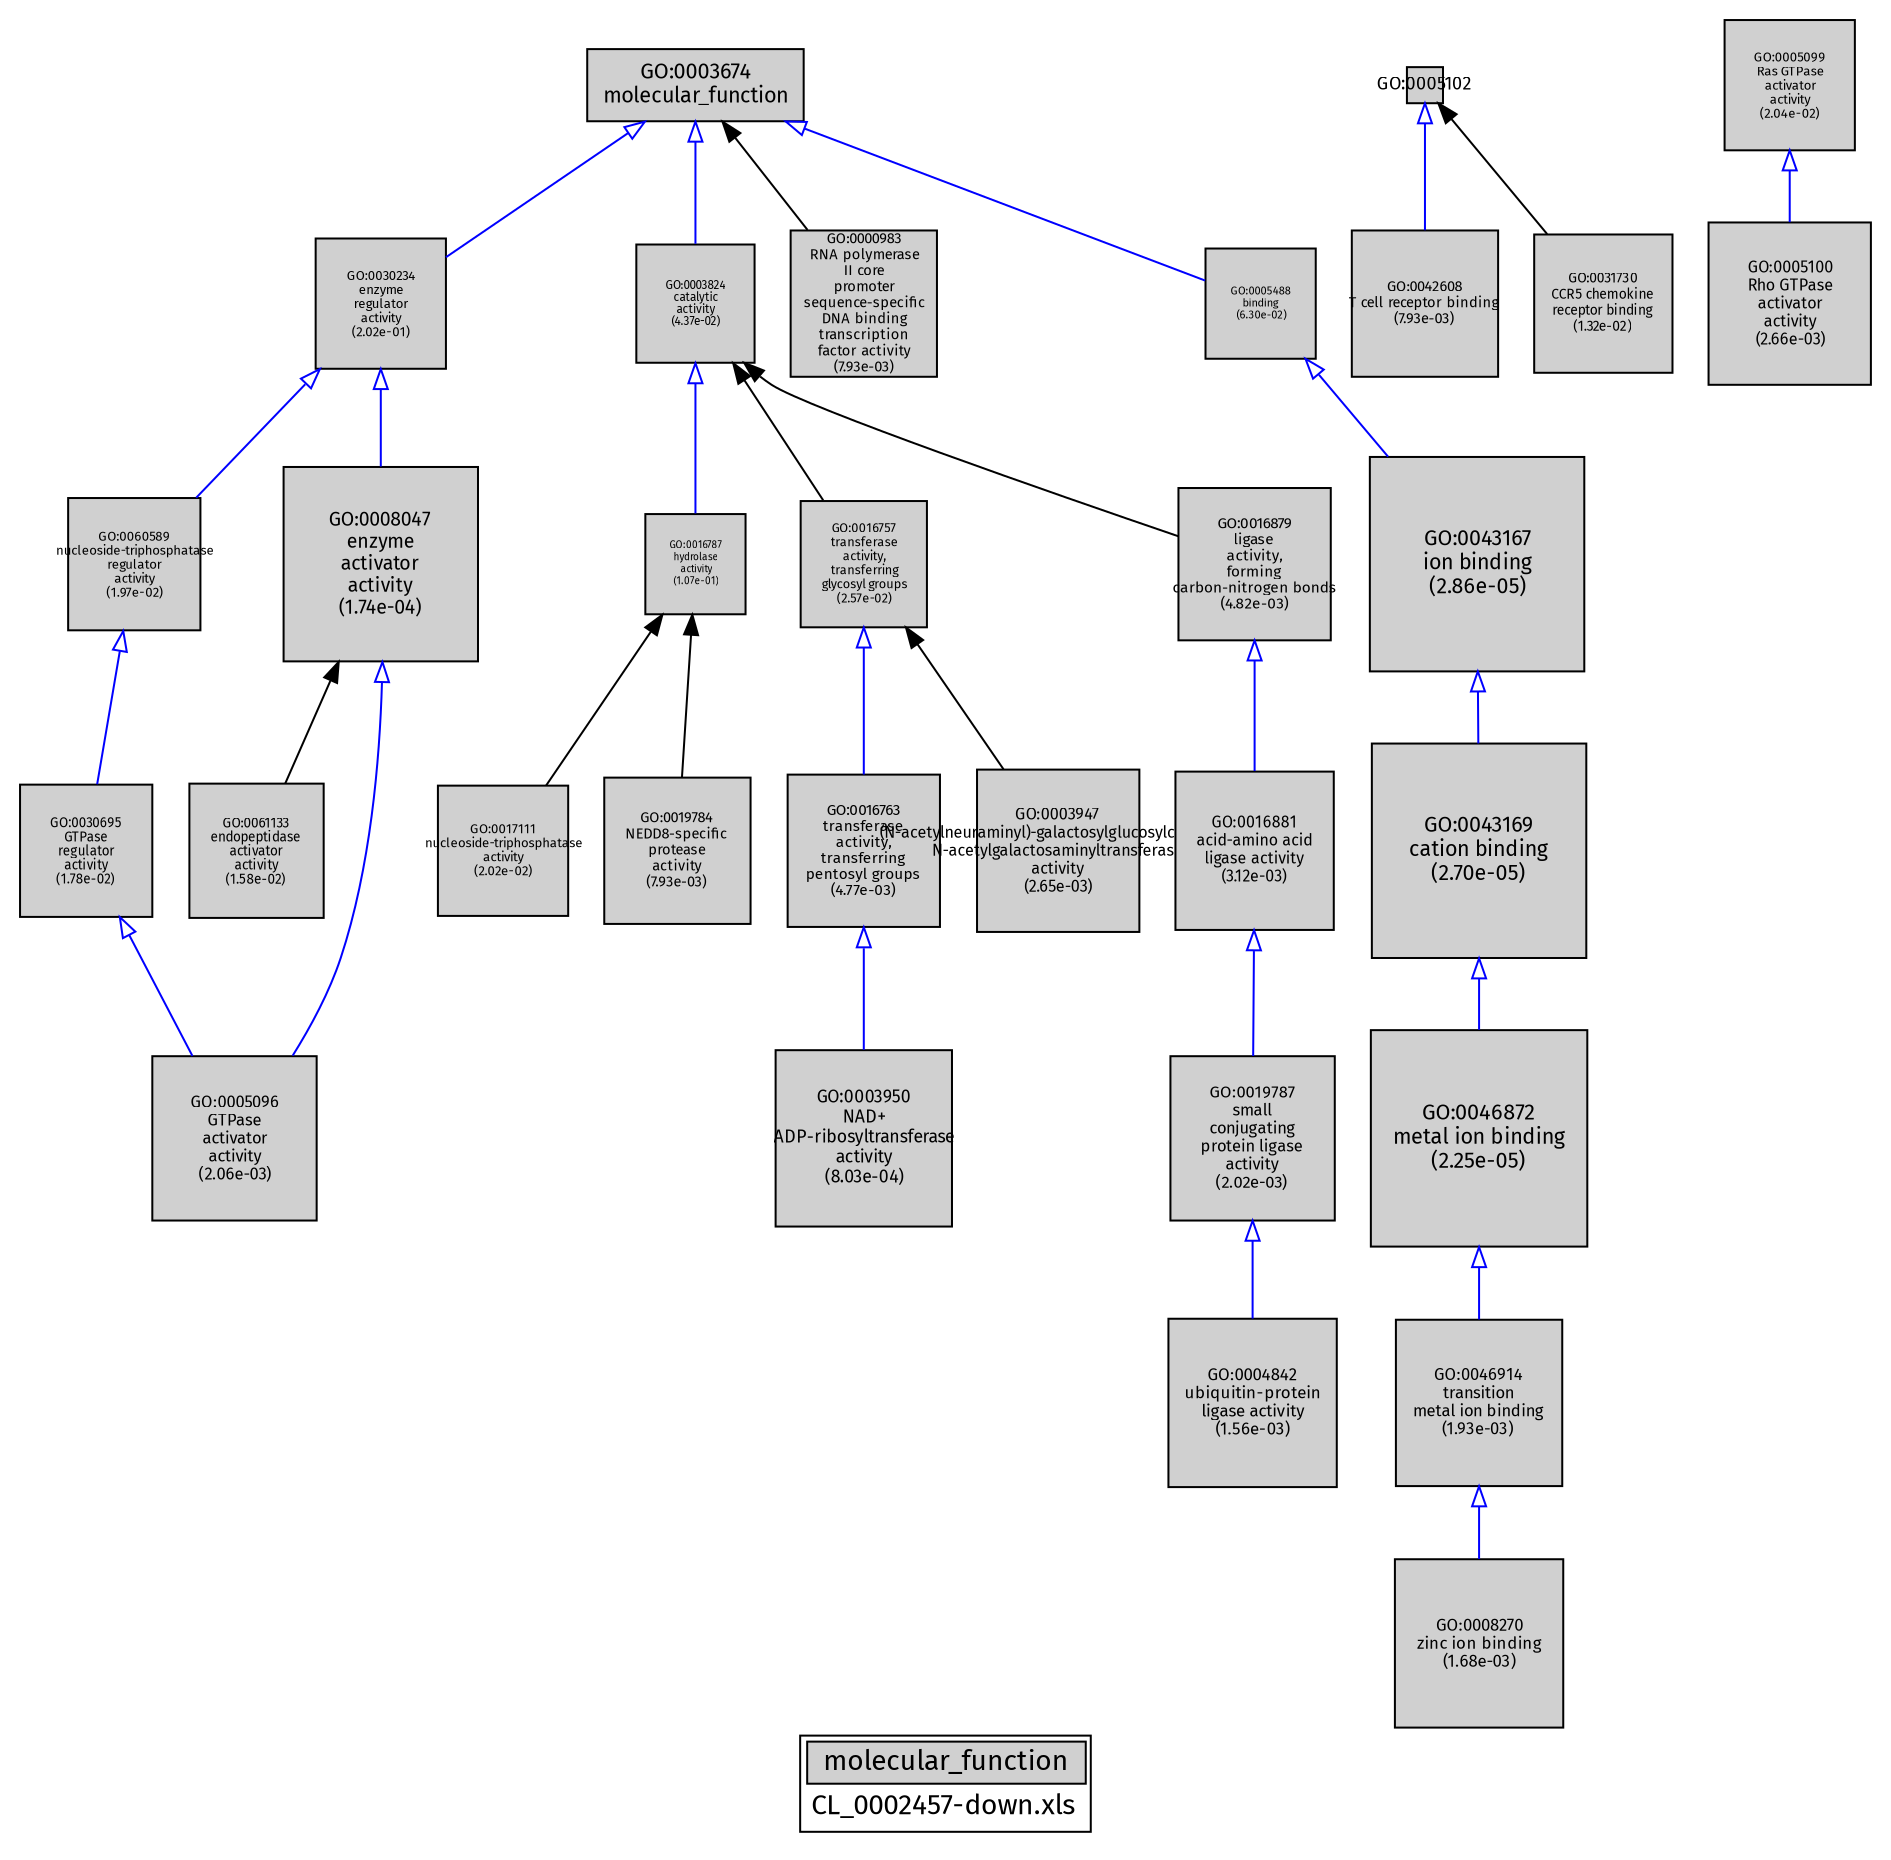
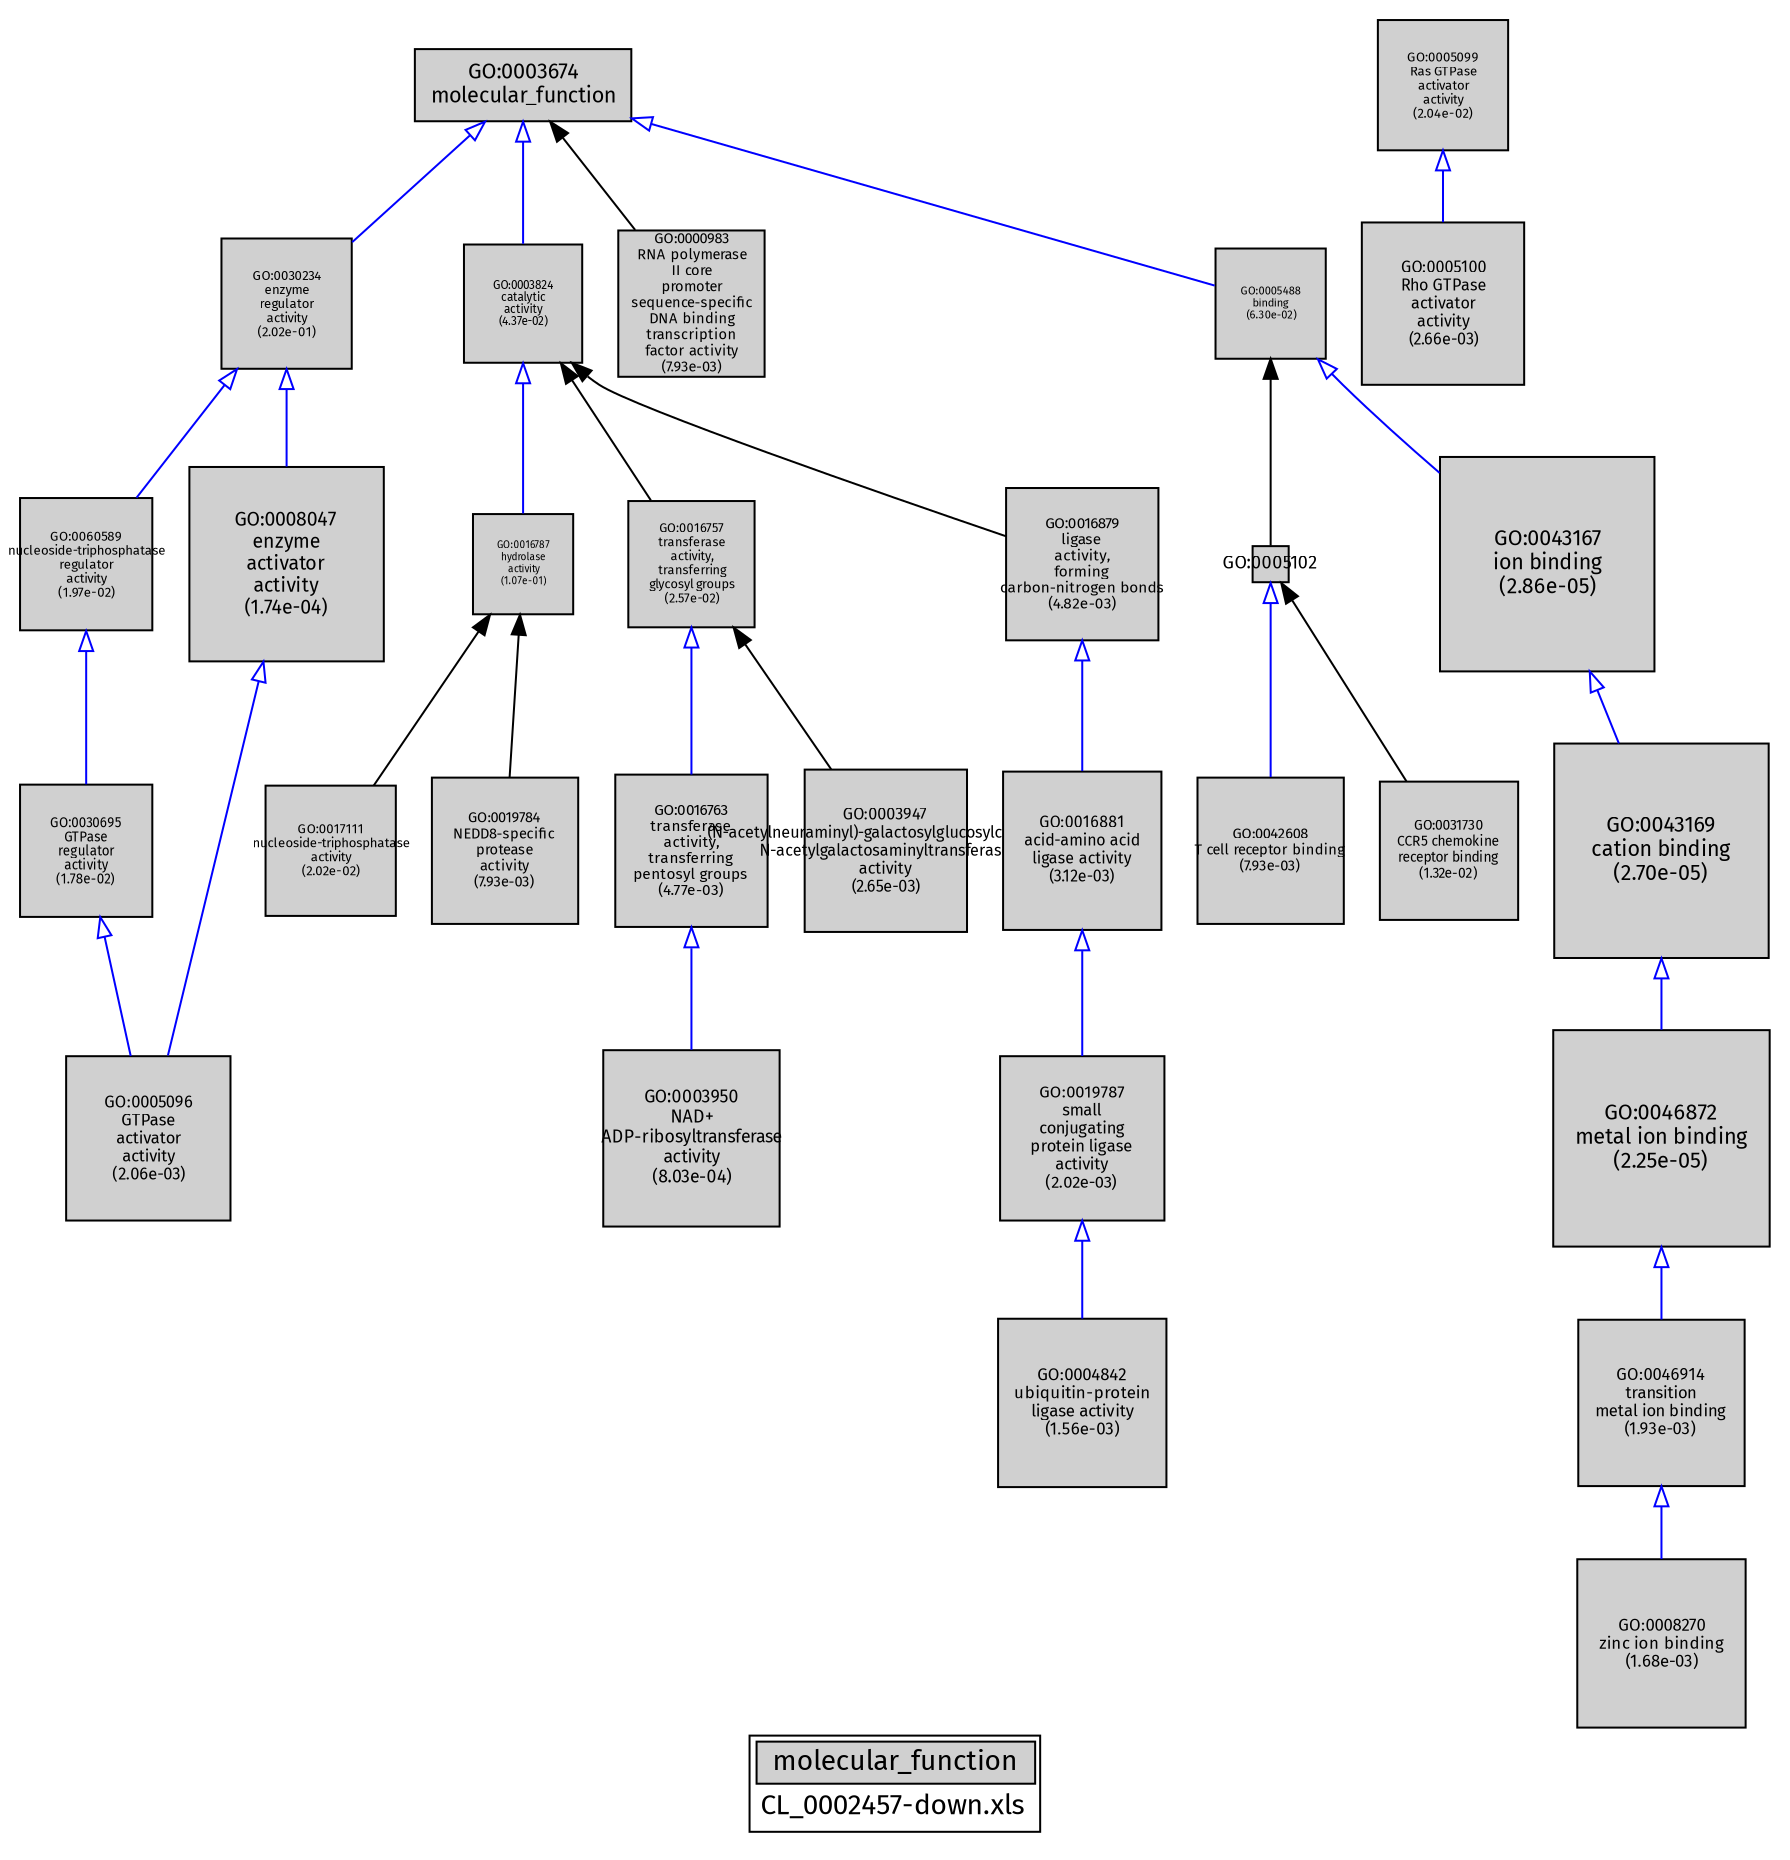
none -> (1271, 462)
(257, 851) -> none
